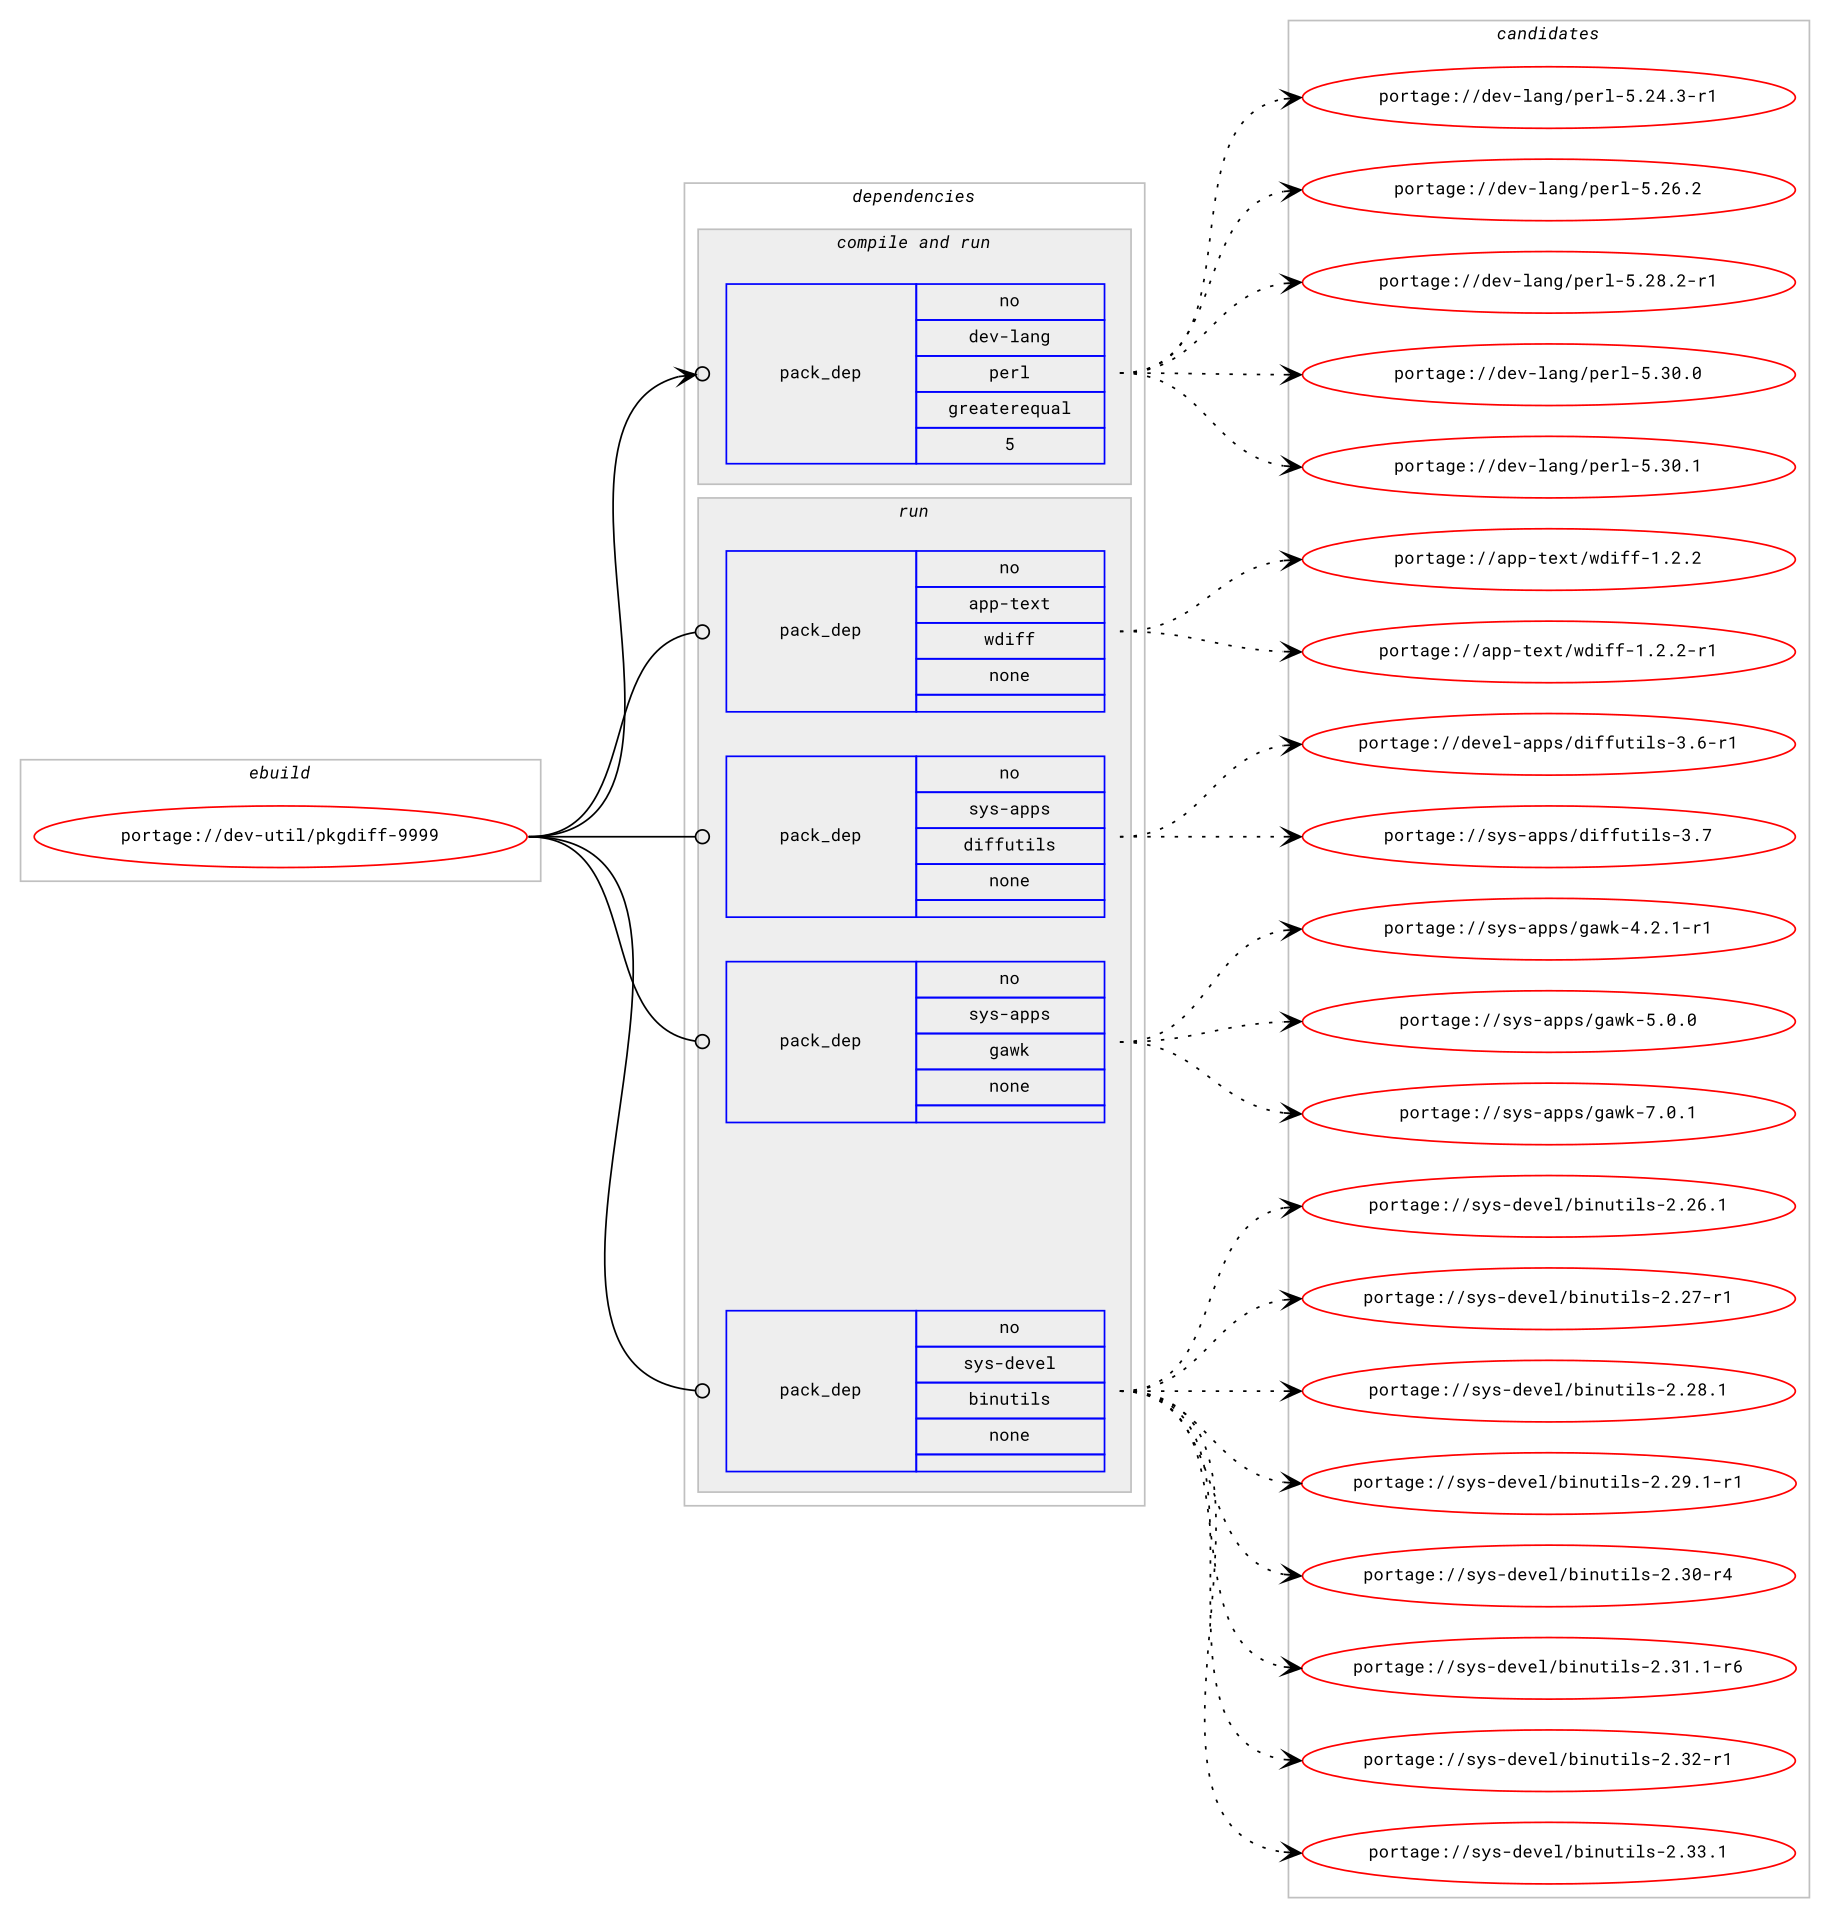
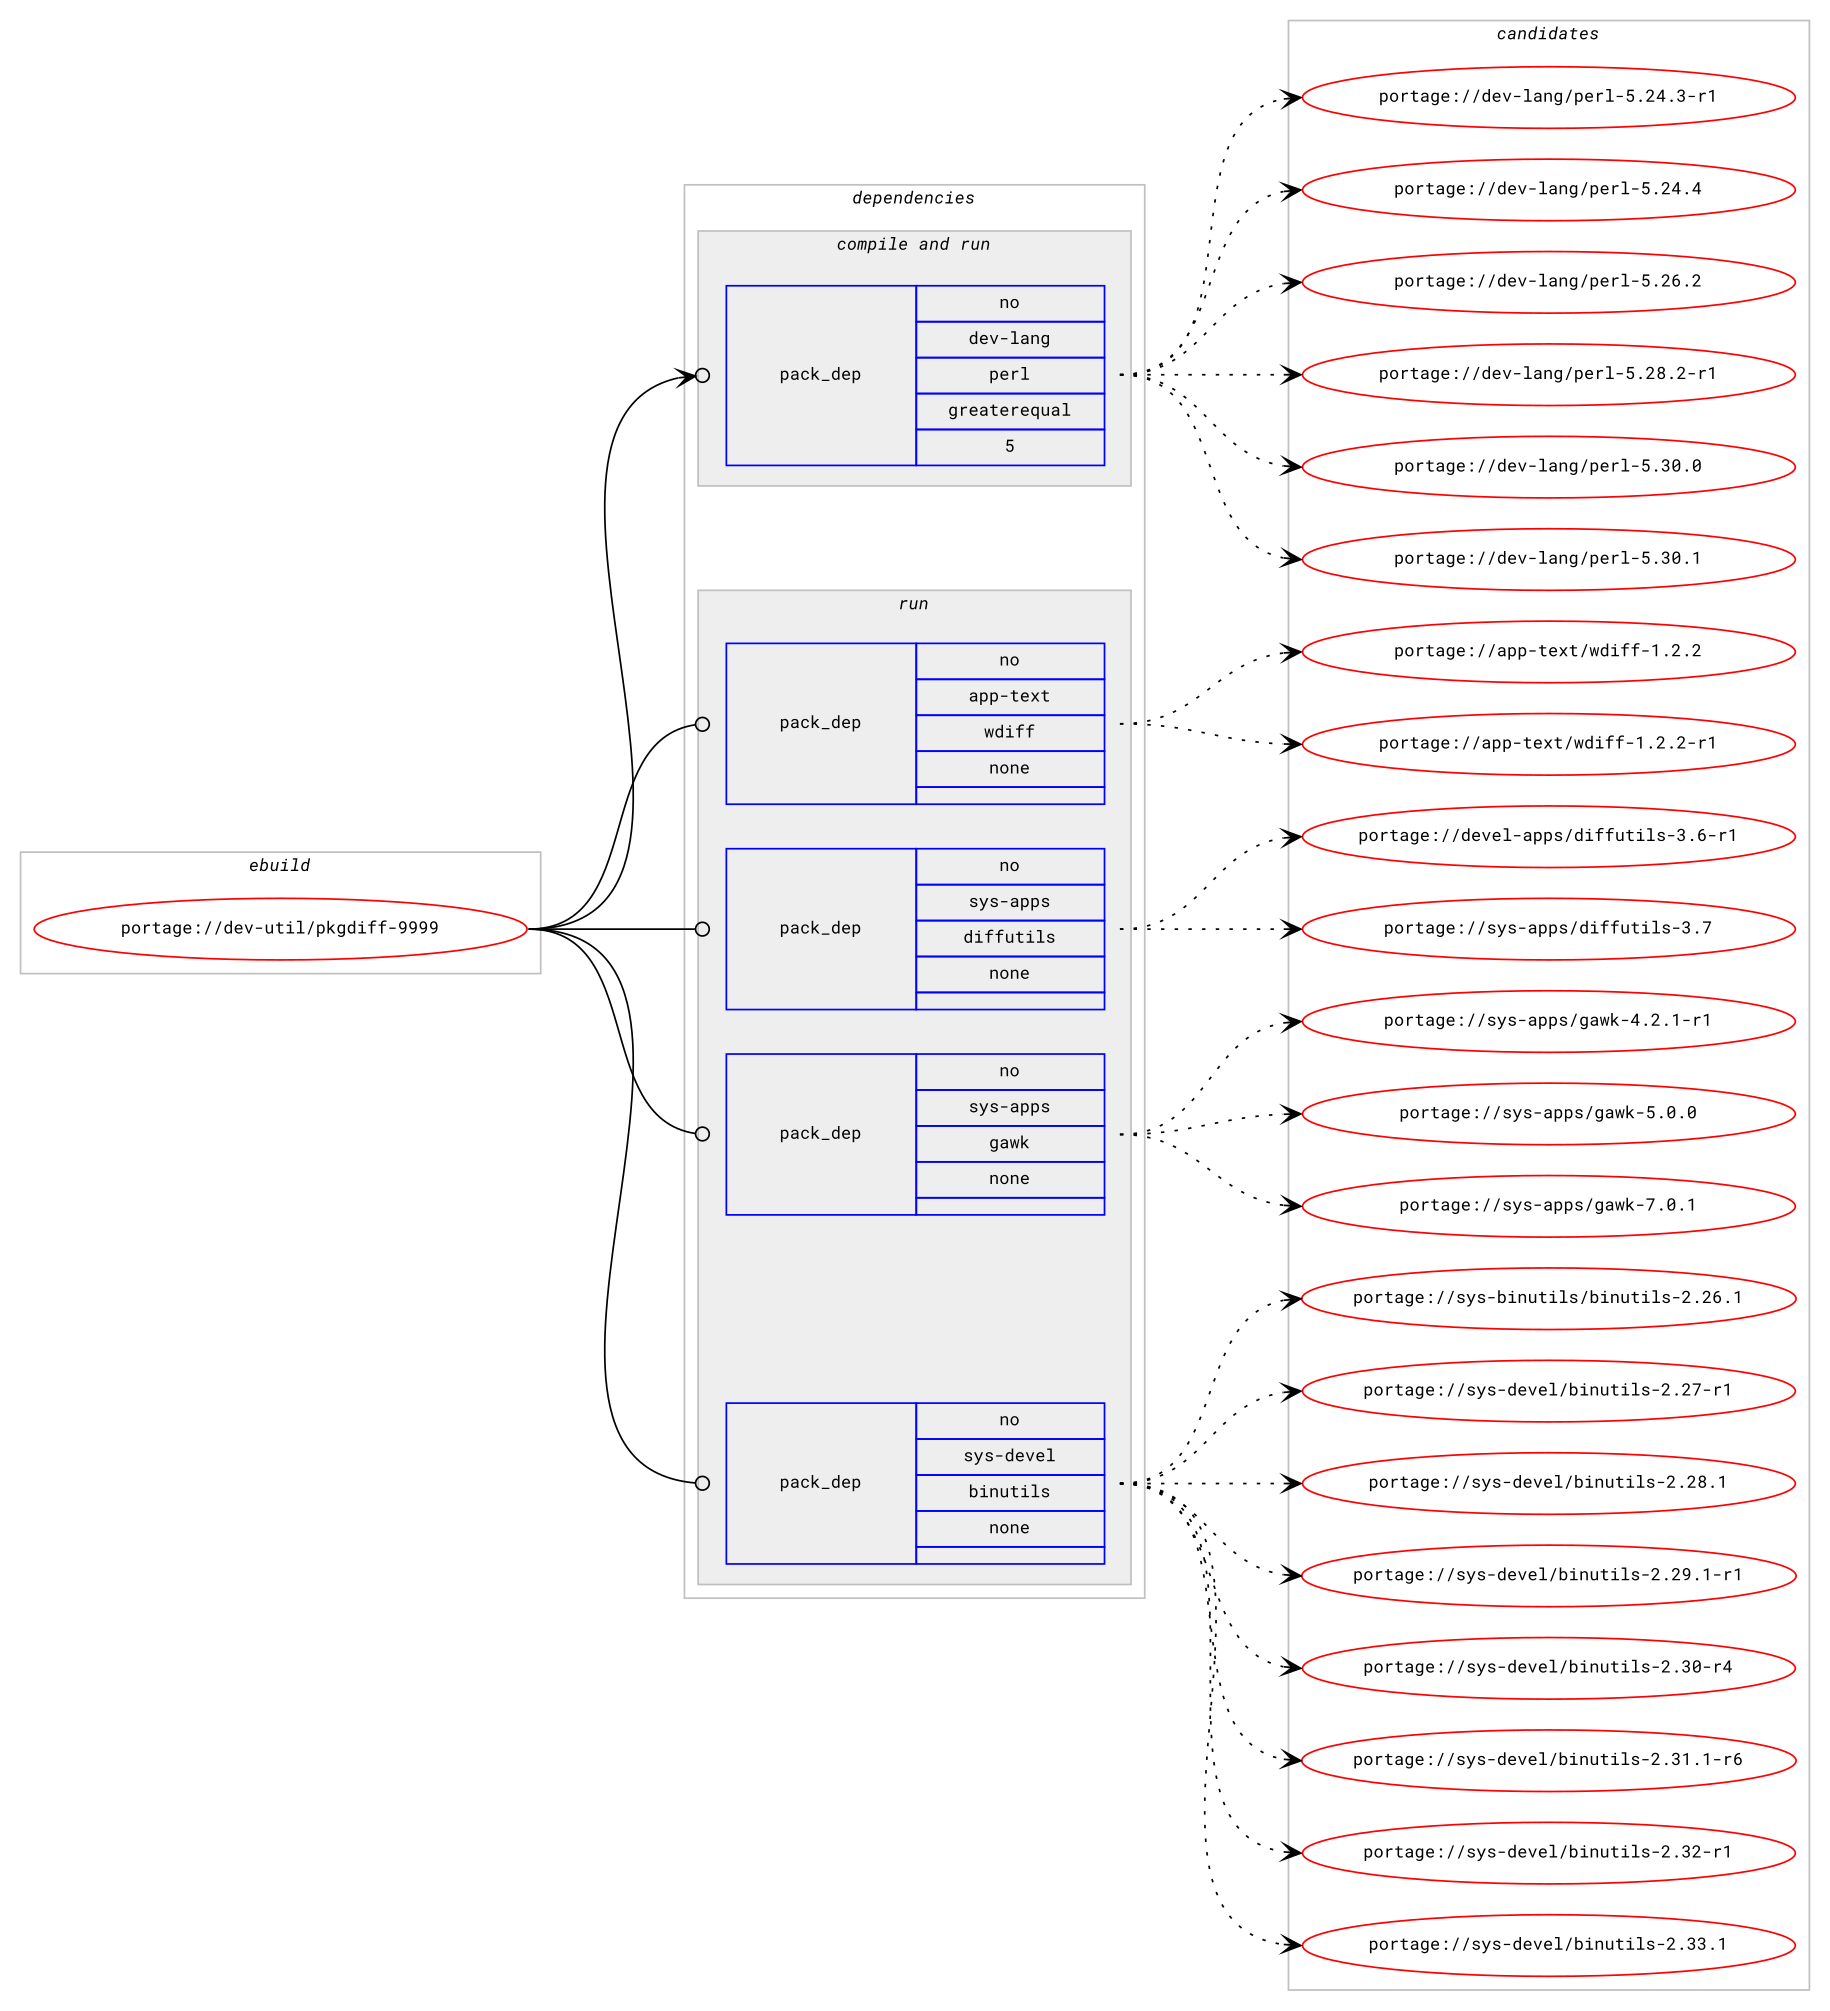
none -> (1549, 190)
(1549, 1206) -> (1549, 1299)
